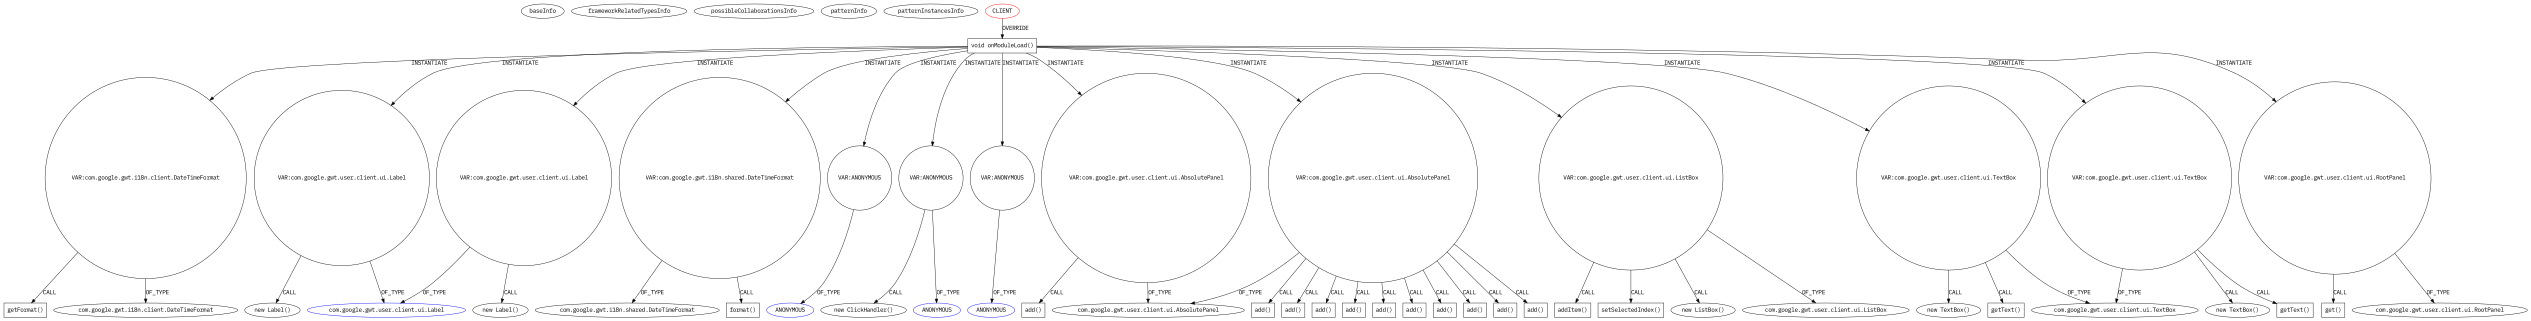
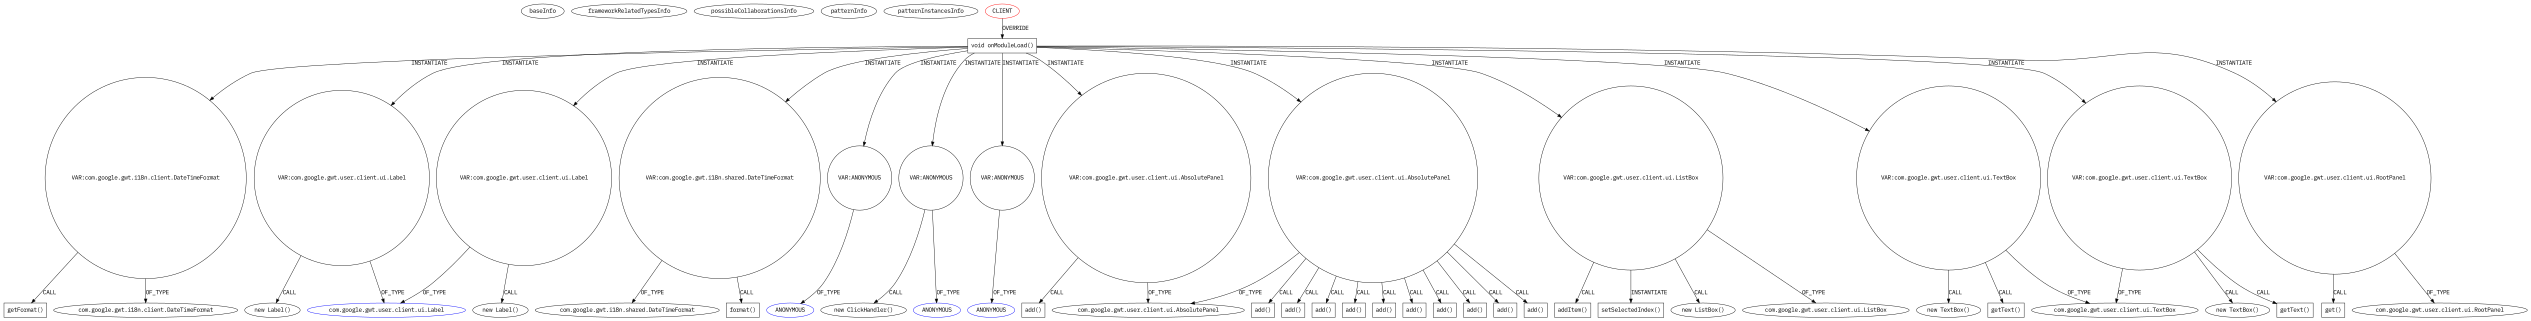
(1638, 293) -> (1649, 293)
